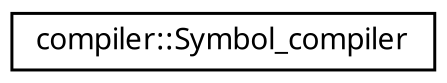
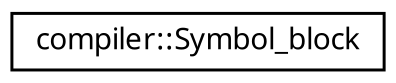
(223, 42) -> (198, 42)
